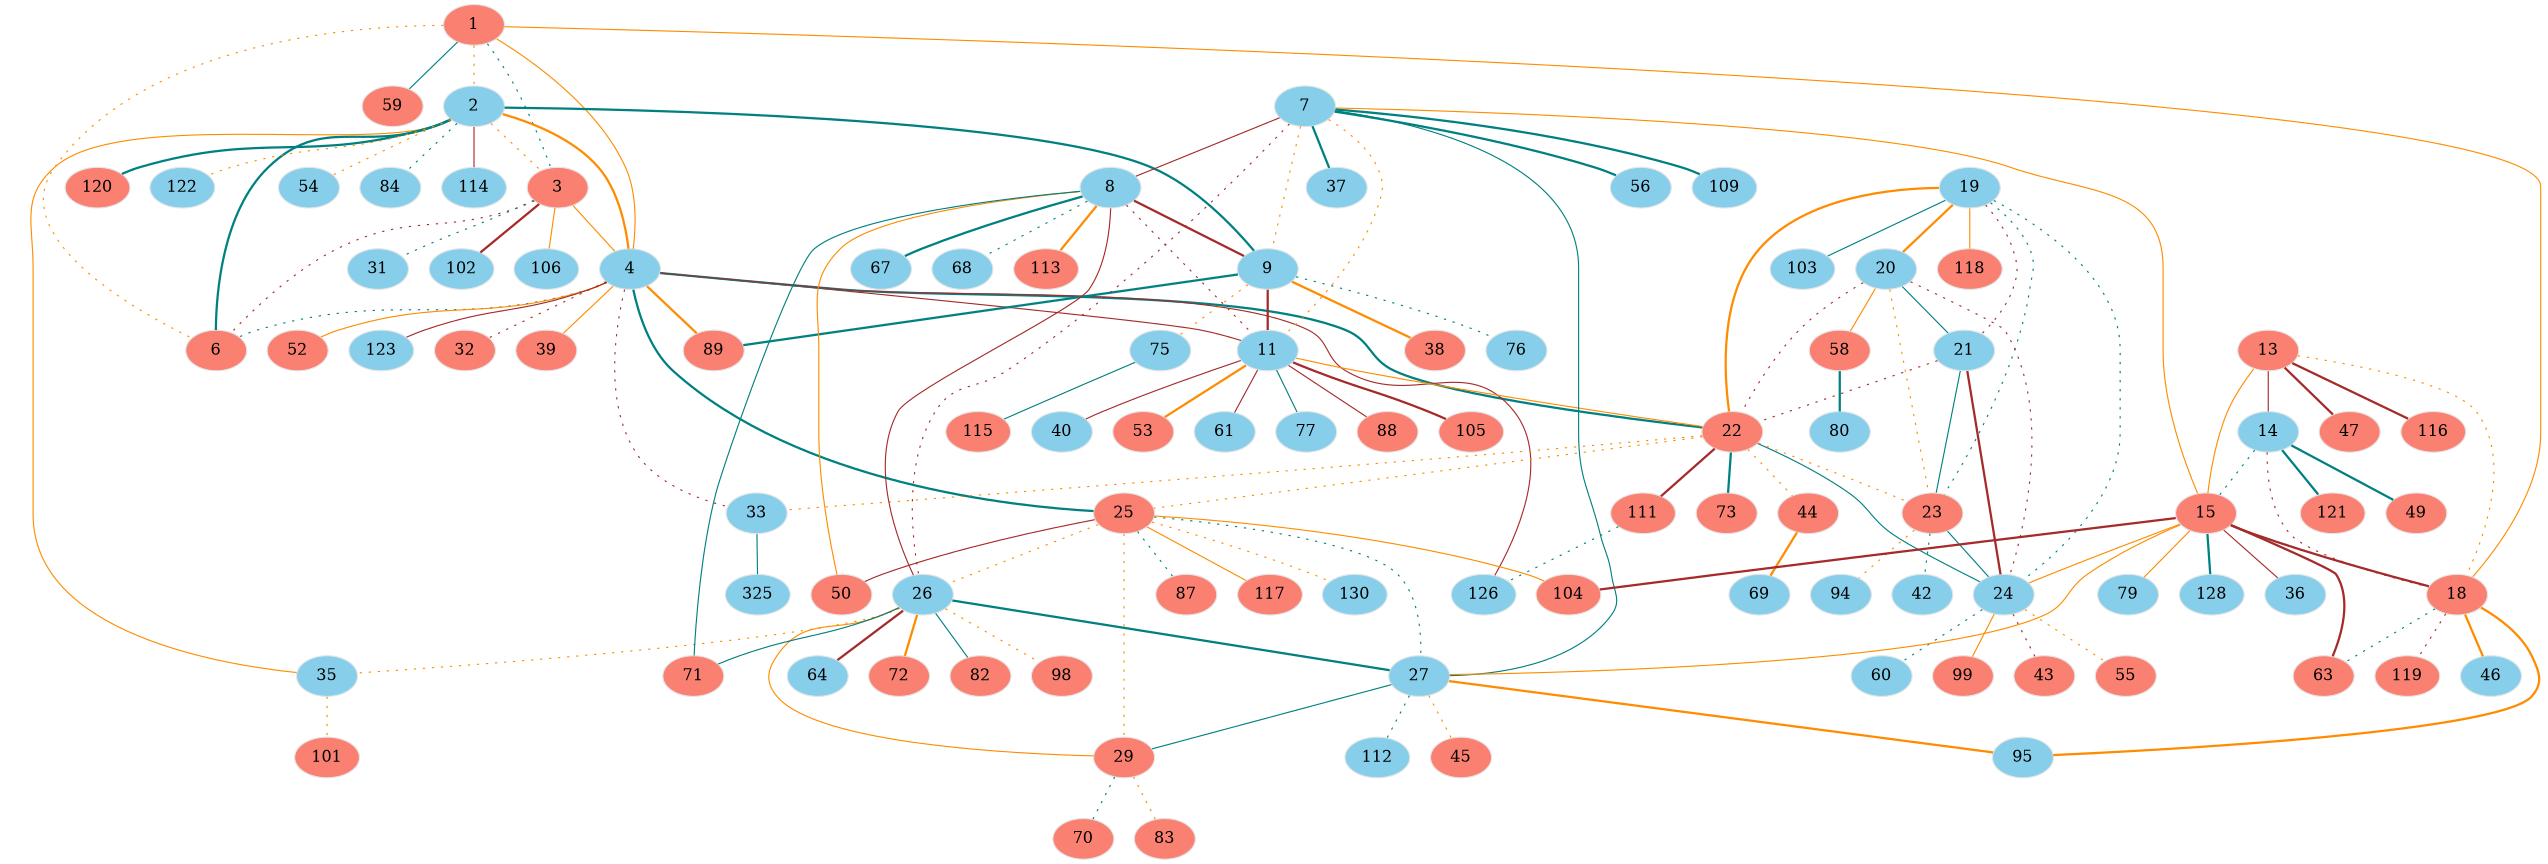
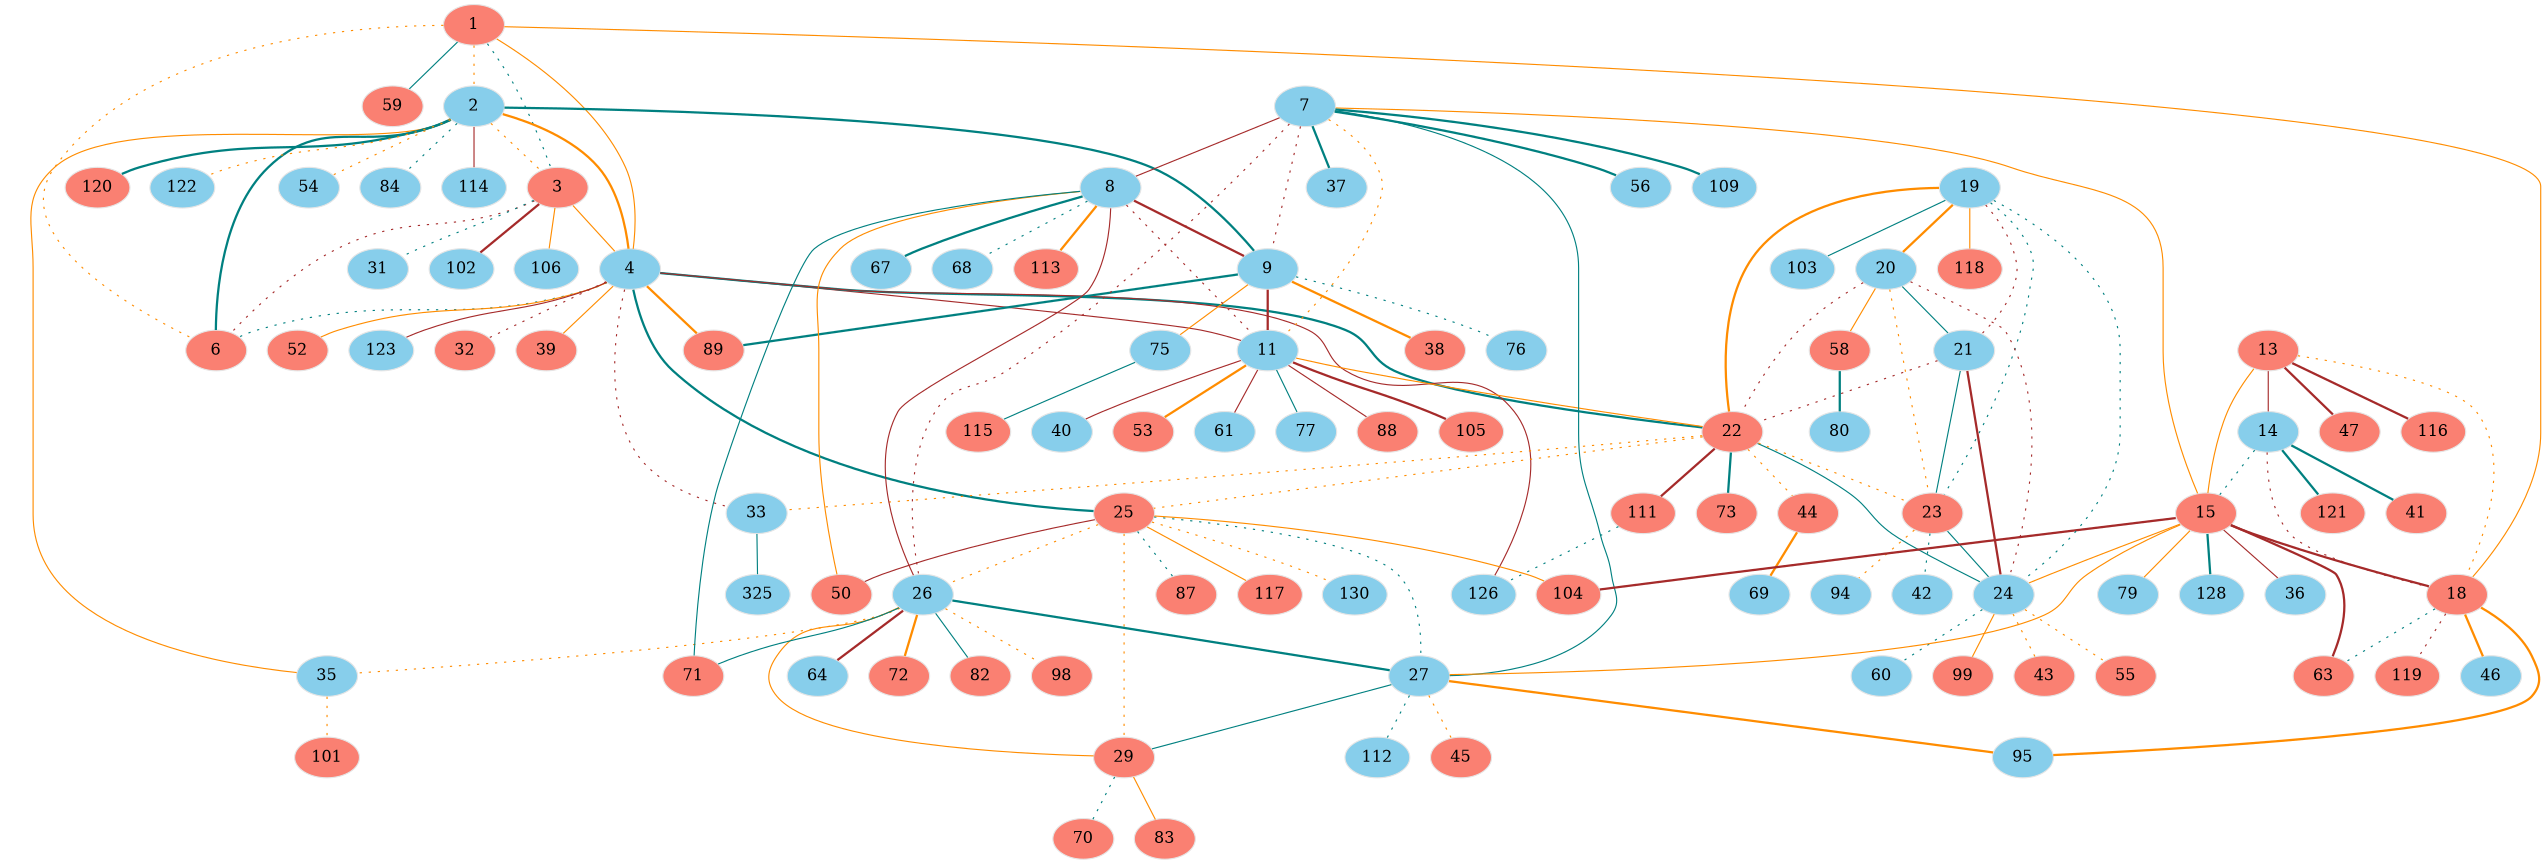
(1286, 188) -> (1286, 188)
(1209, 313) -> (1209, 313)
(2416, 513) -> (2416, 513)
(2024, 635) -> (2024, 635)
(1144, 798) -> (1144, 798)
